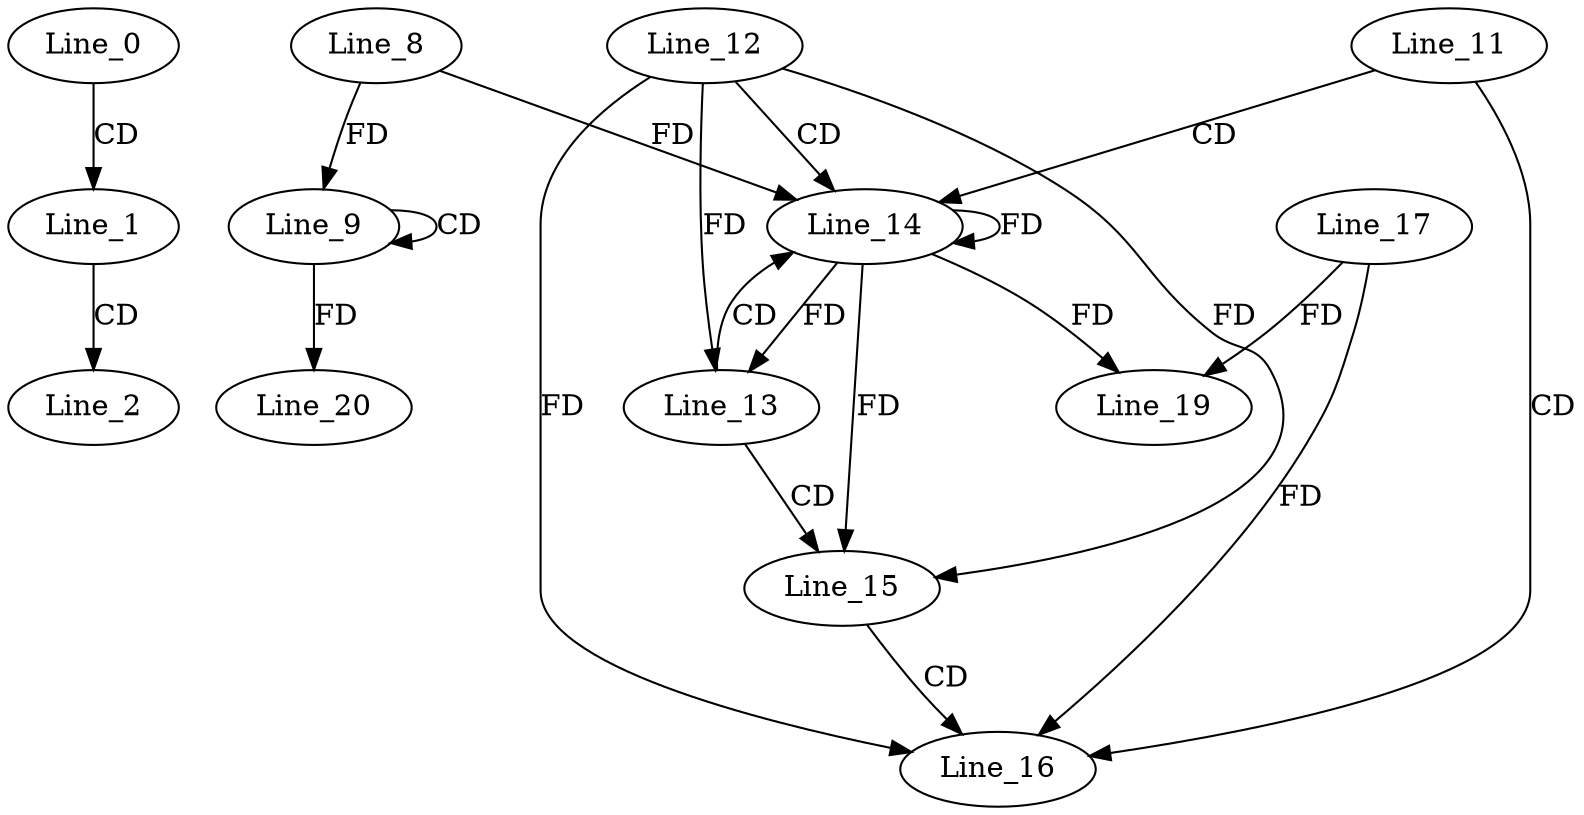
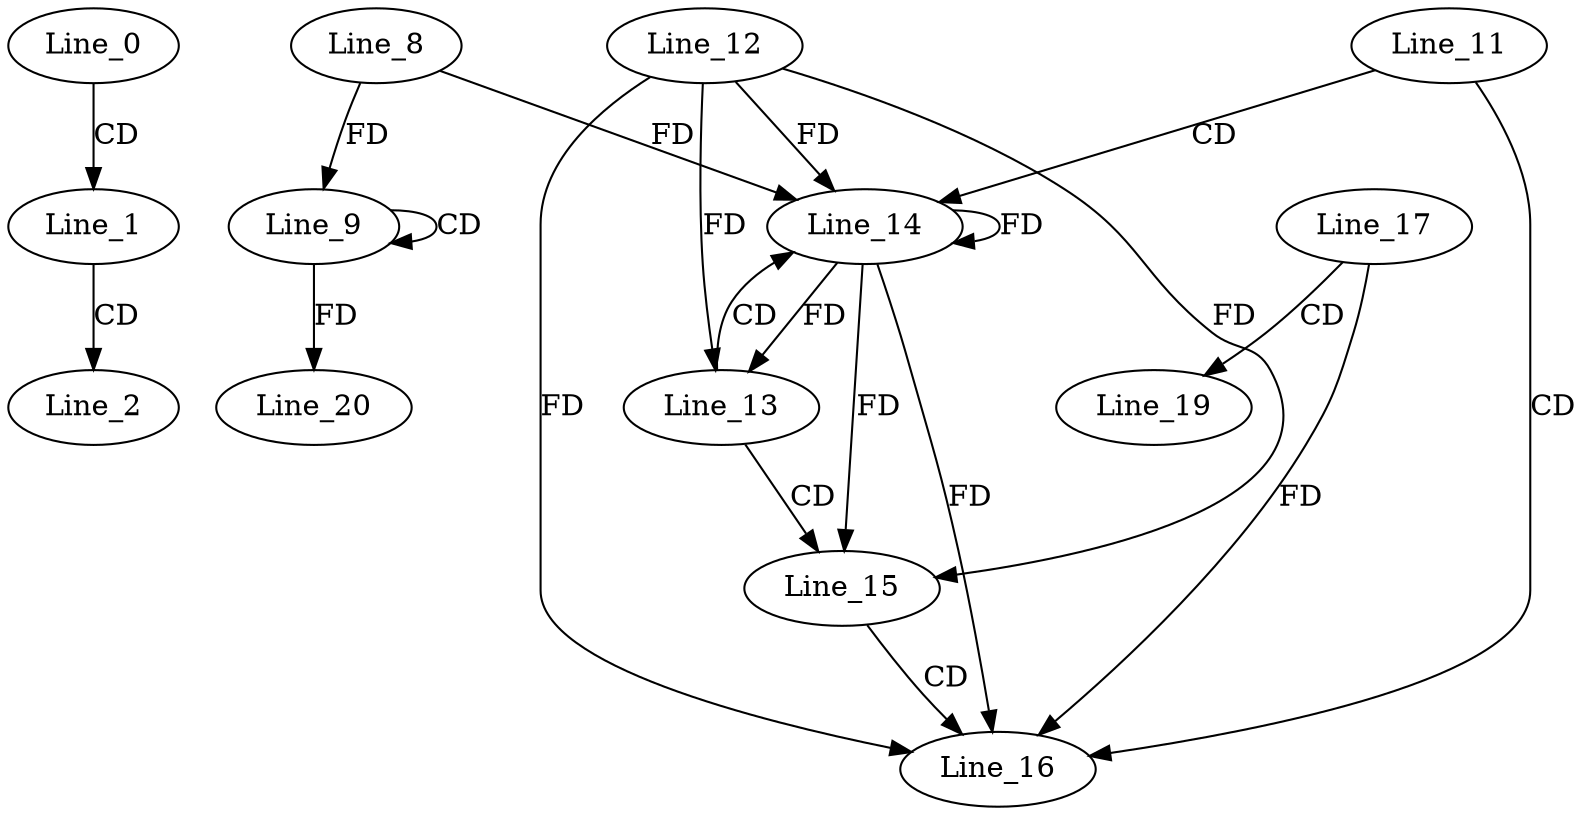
(819, 136) -> (819, 136)
(1022, 298) -> (943, 485)
(1322, 317) -> (1322, 317)
